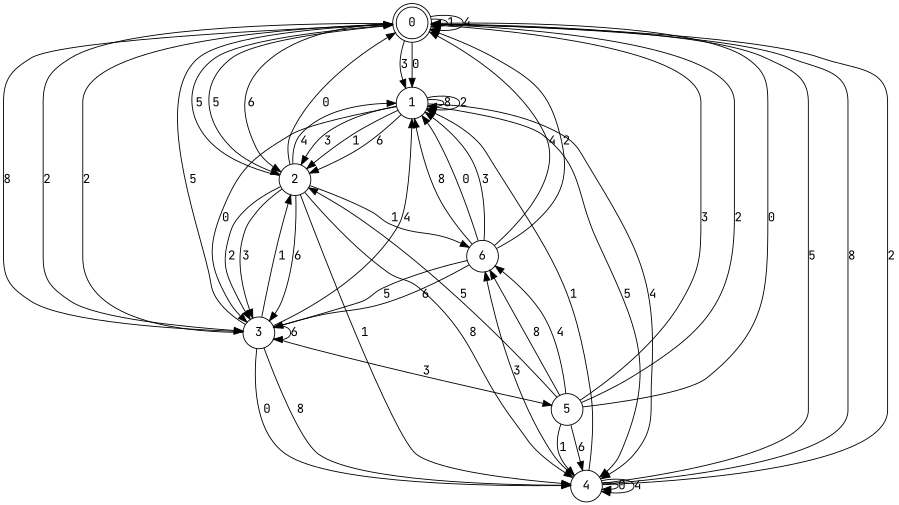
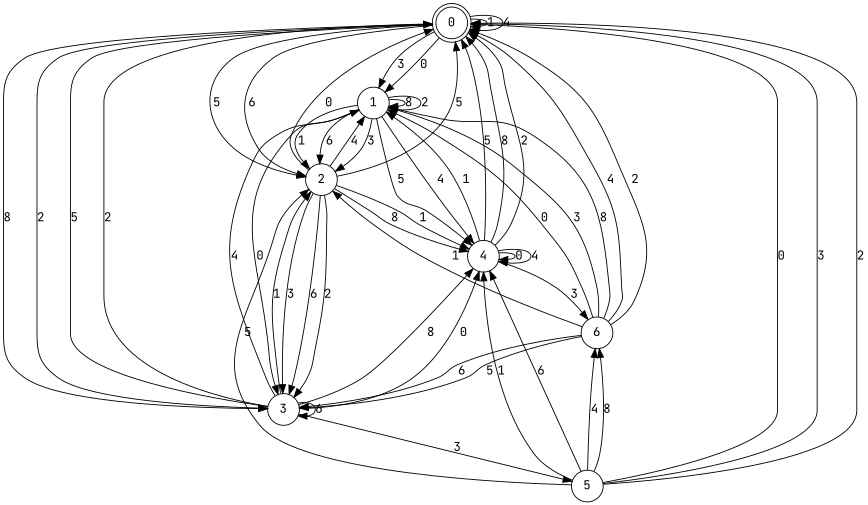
(383, 220) -> (454, 273)
